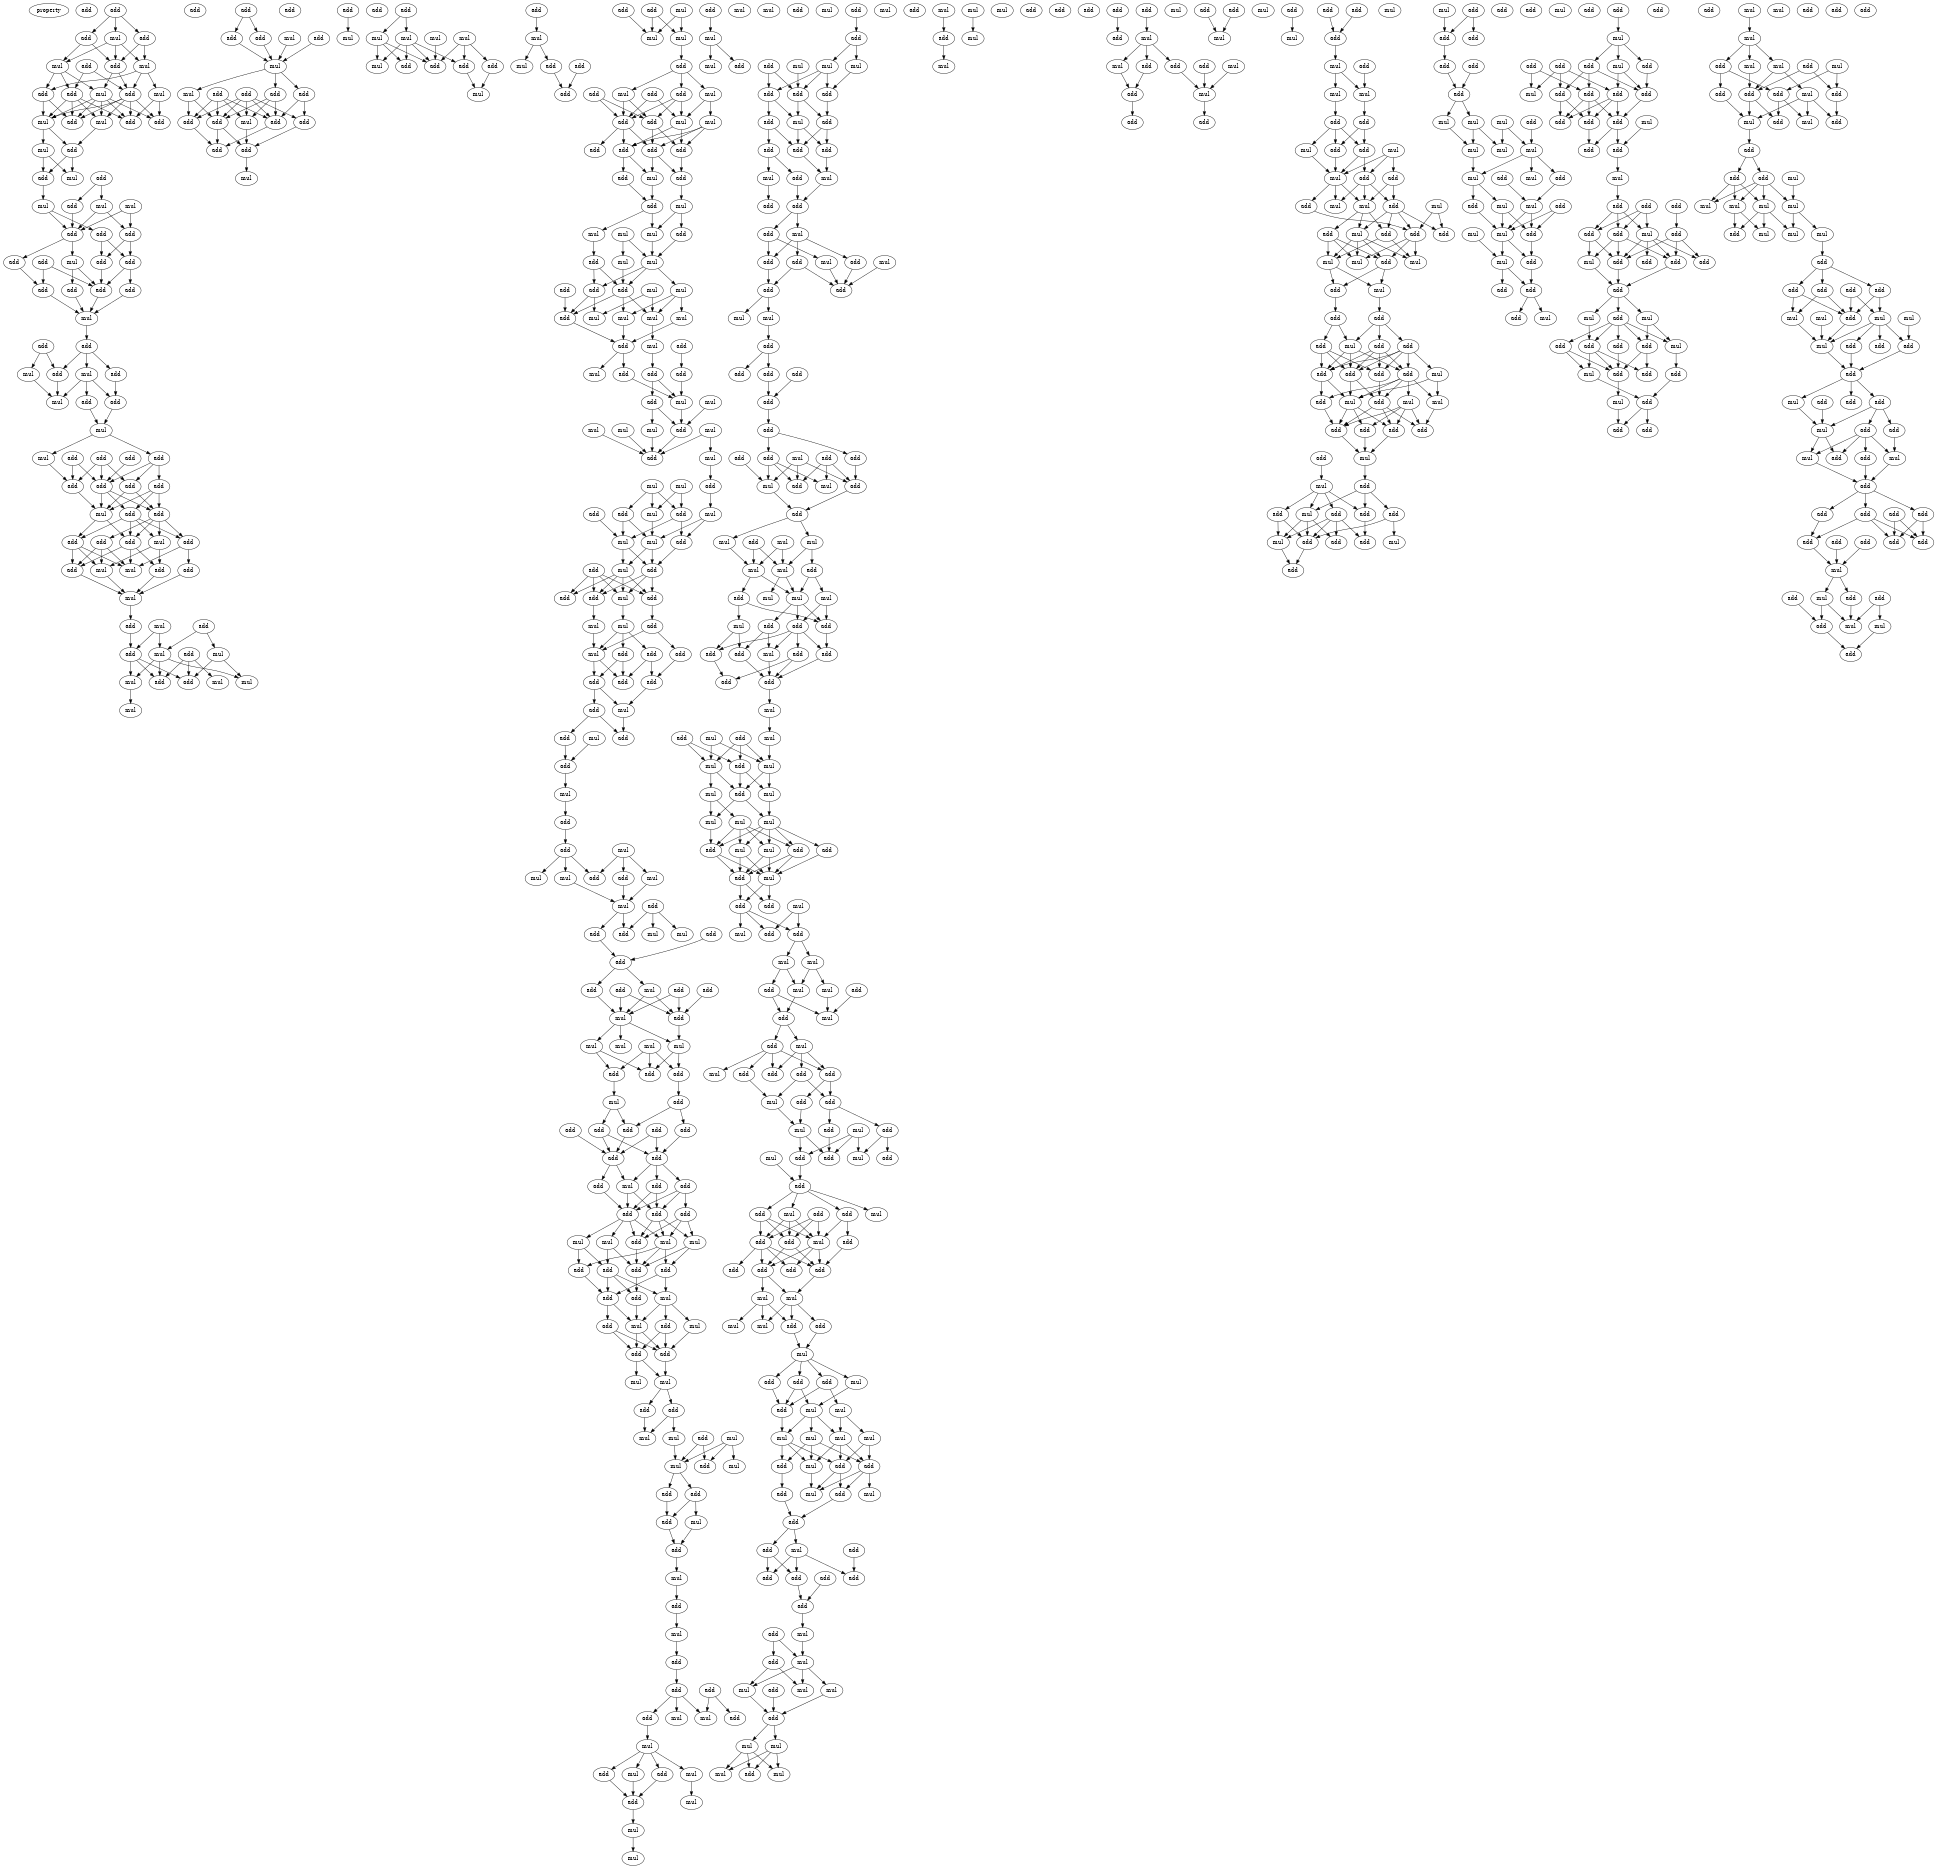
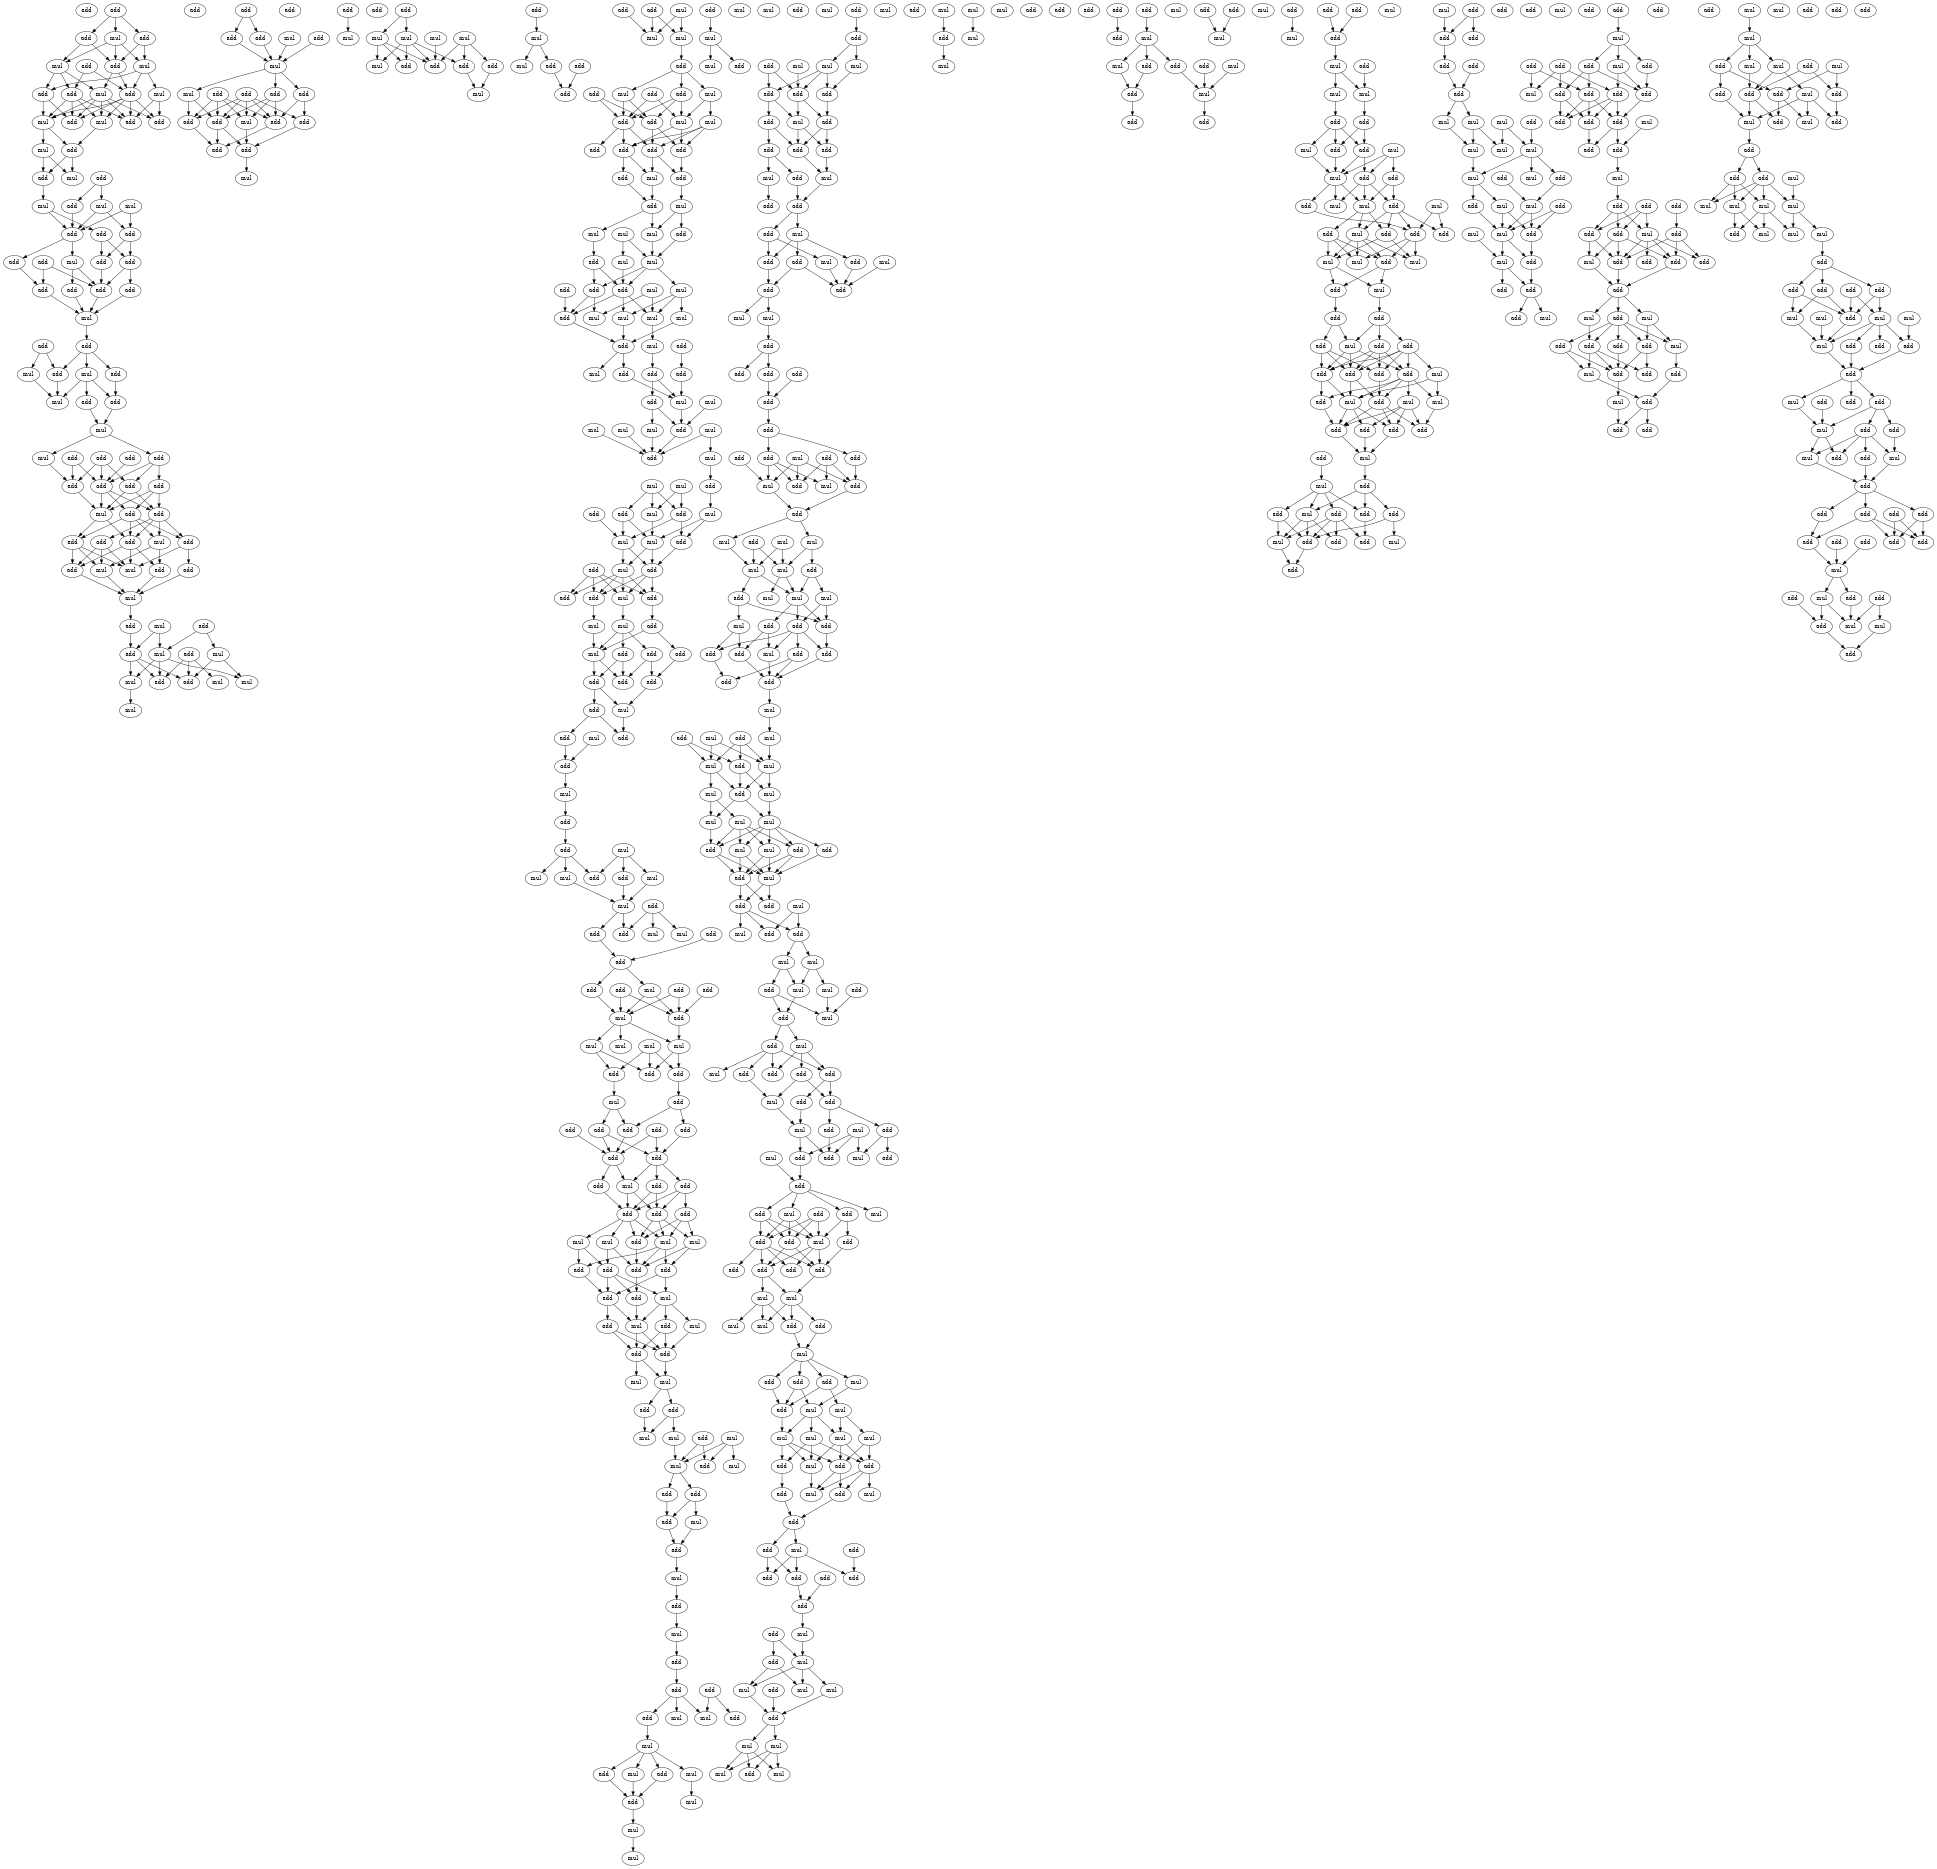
(49, 10) -> none
